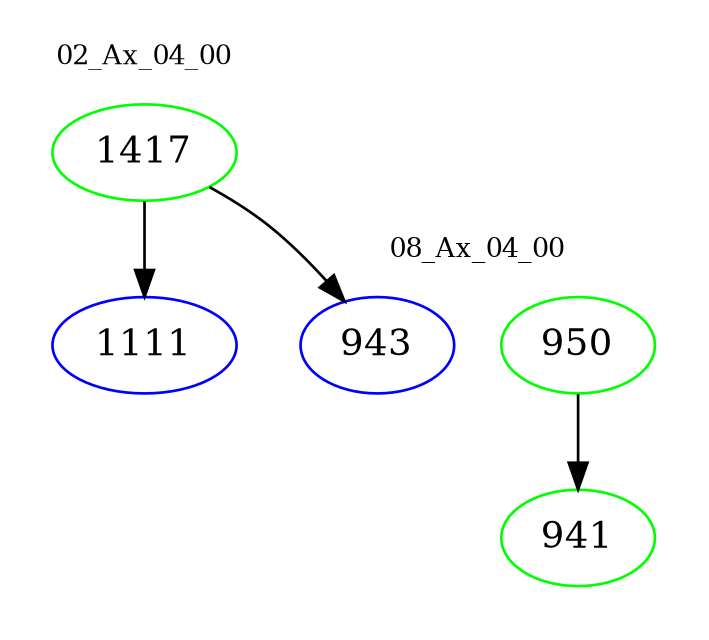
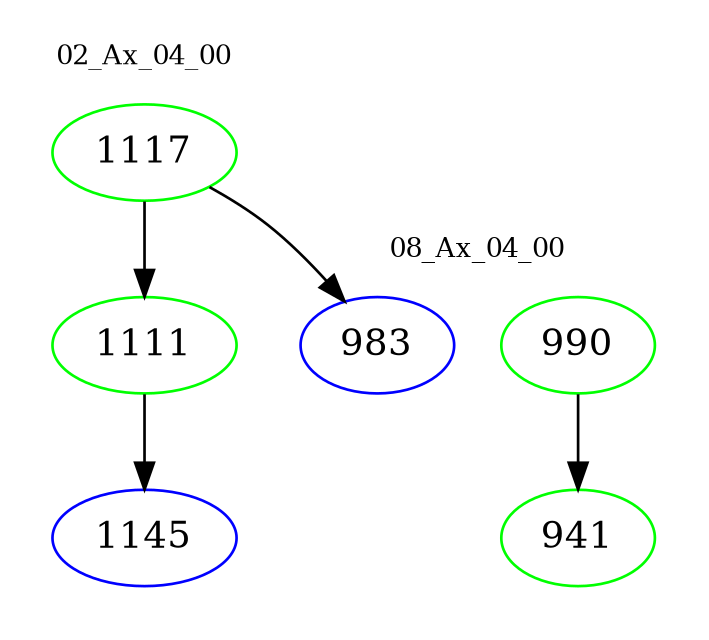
(145, 153) -> (145, 153)
(145, 345) -> (145, 345)
(377, 345) -> (377, 345)
(578, 345) -> (578, 345)
none -> (145, 538)
